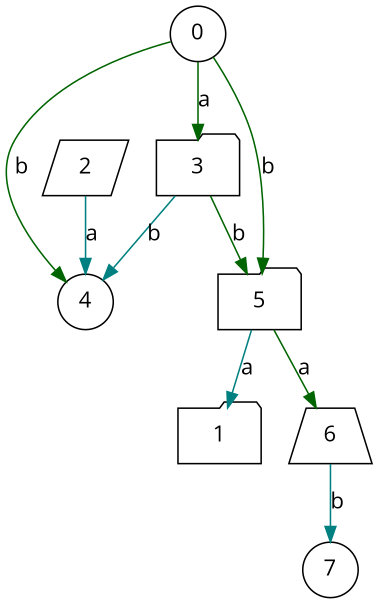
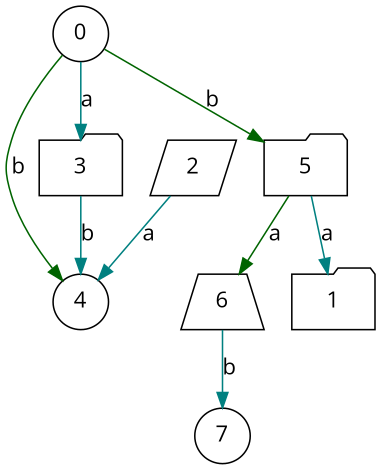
(198, 93) -> (81, 93)
(225, 228) -> none
